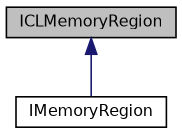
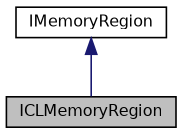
(91, 76) -> (91, 76)
